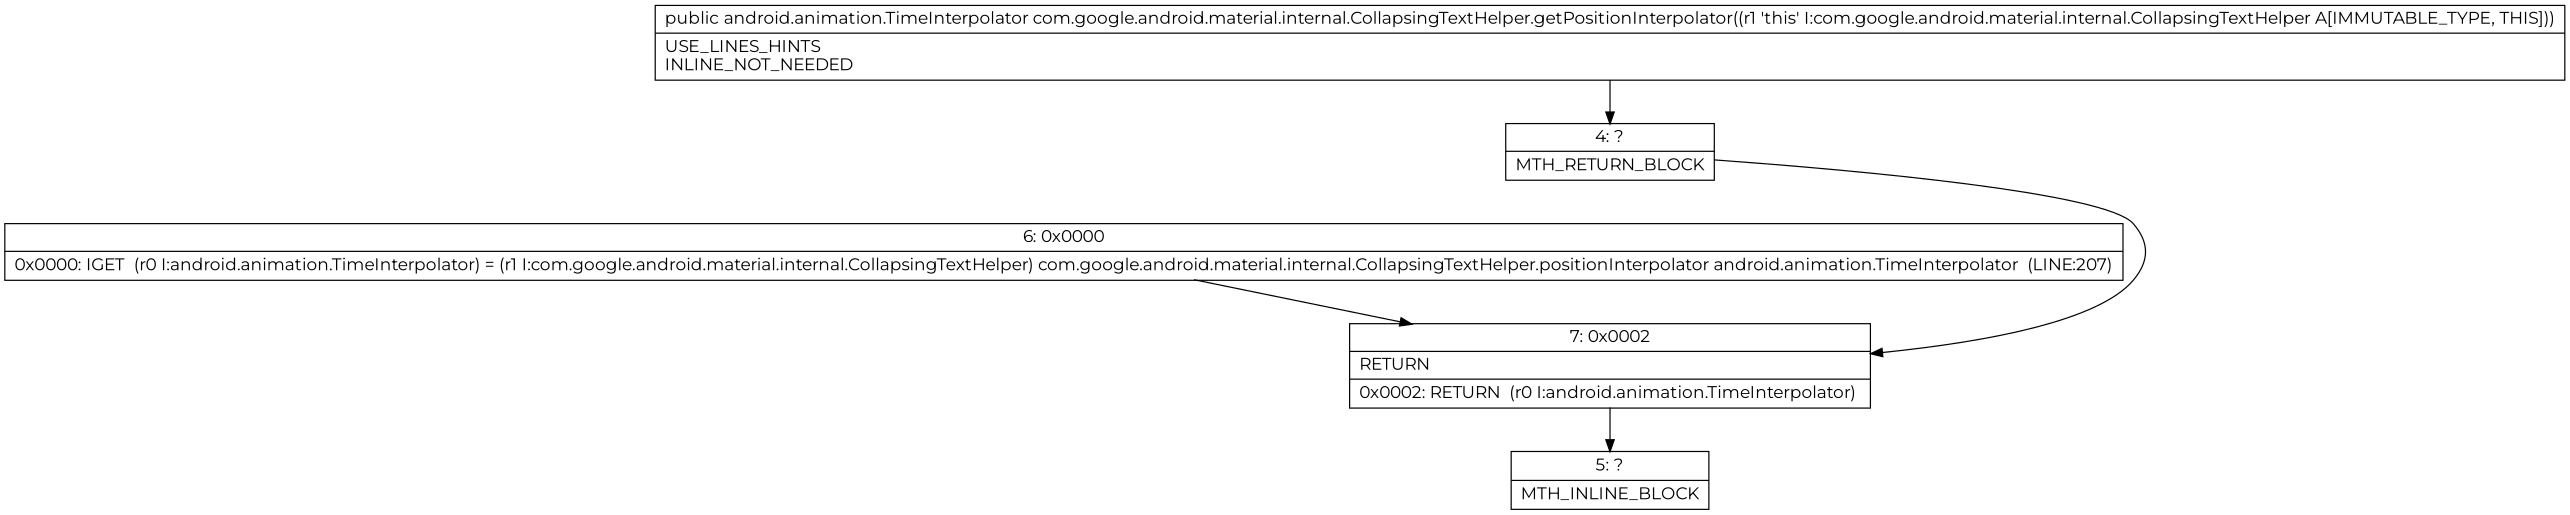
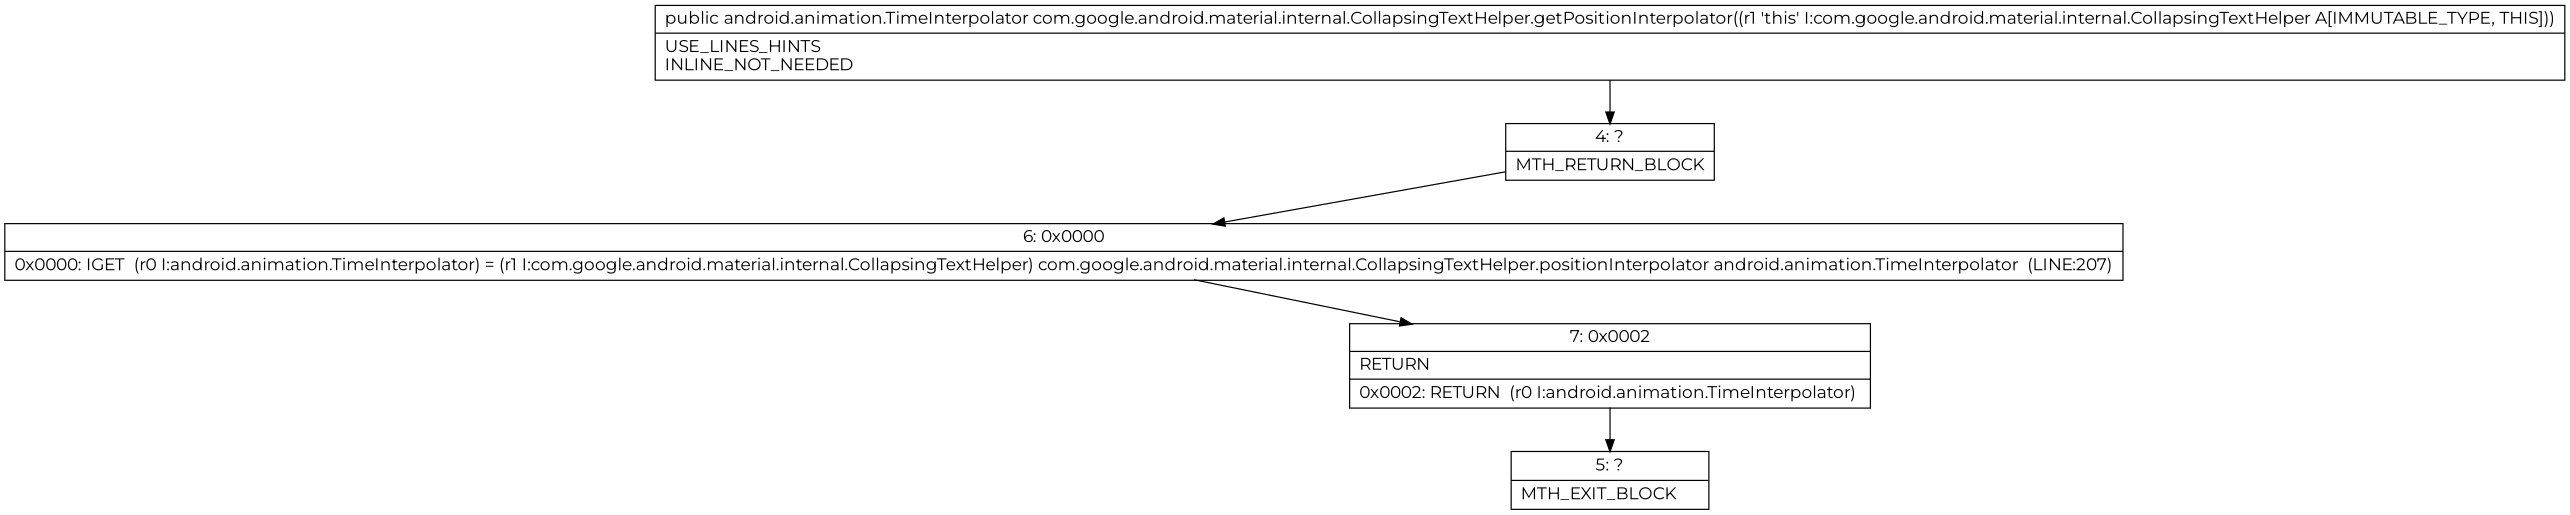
(2088, 205) -> (1365, 197)
(1610, 494) -> (1599, 494)
